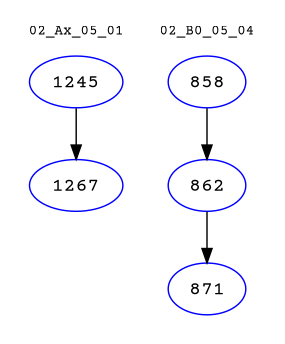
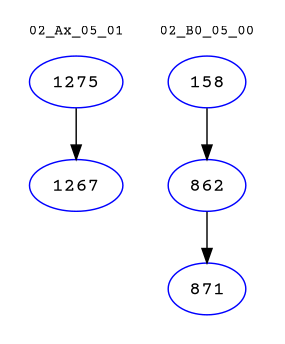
(208, 31) -> (208, 31)
(76, 82) -> (76, 82)
(207, 82) -> (207, 82)
